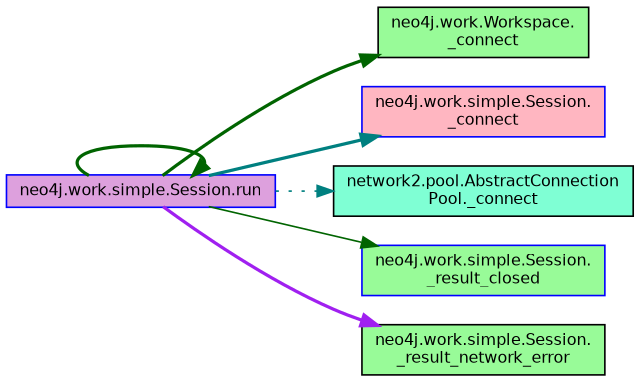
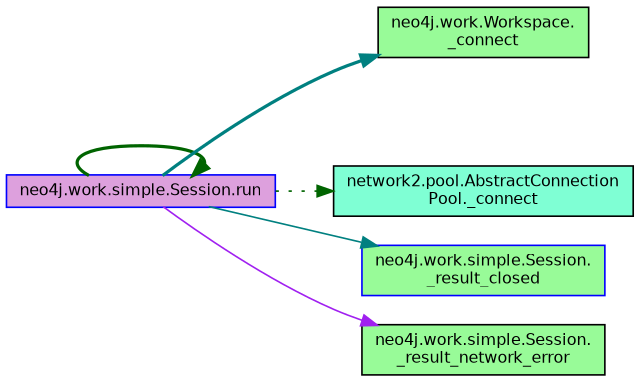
(258, 111) -> (258, 111)
(483, 112) -> none
(296, 191) -> (296, 191)
(285, 224) -> (285, 224)
(259, 270) -> (259, 270)
